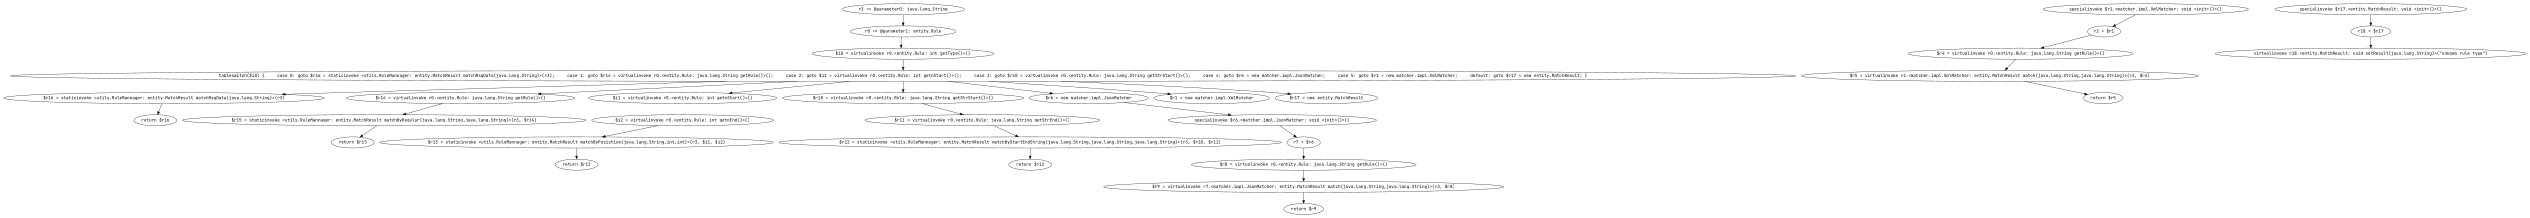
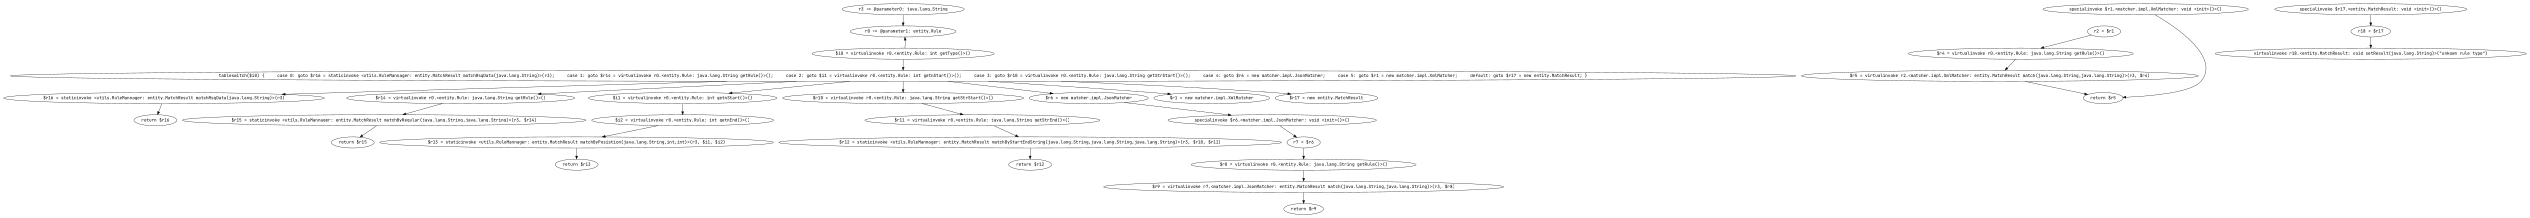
(2126, 20) -> (2204, 76)
(901, 41) -> (905, 44)
none -> (683, 108)
